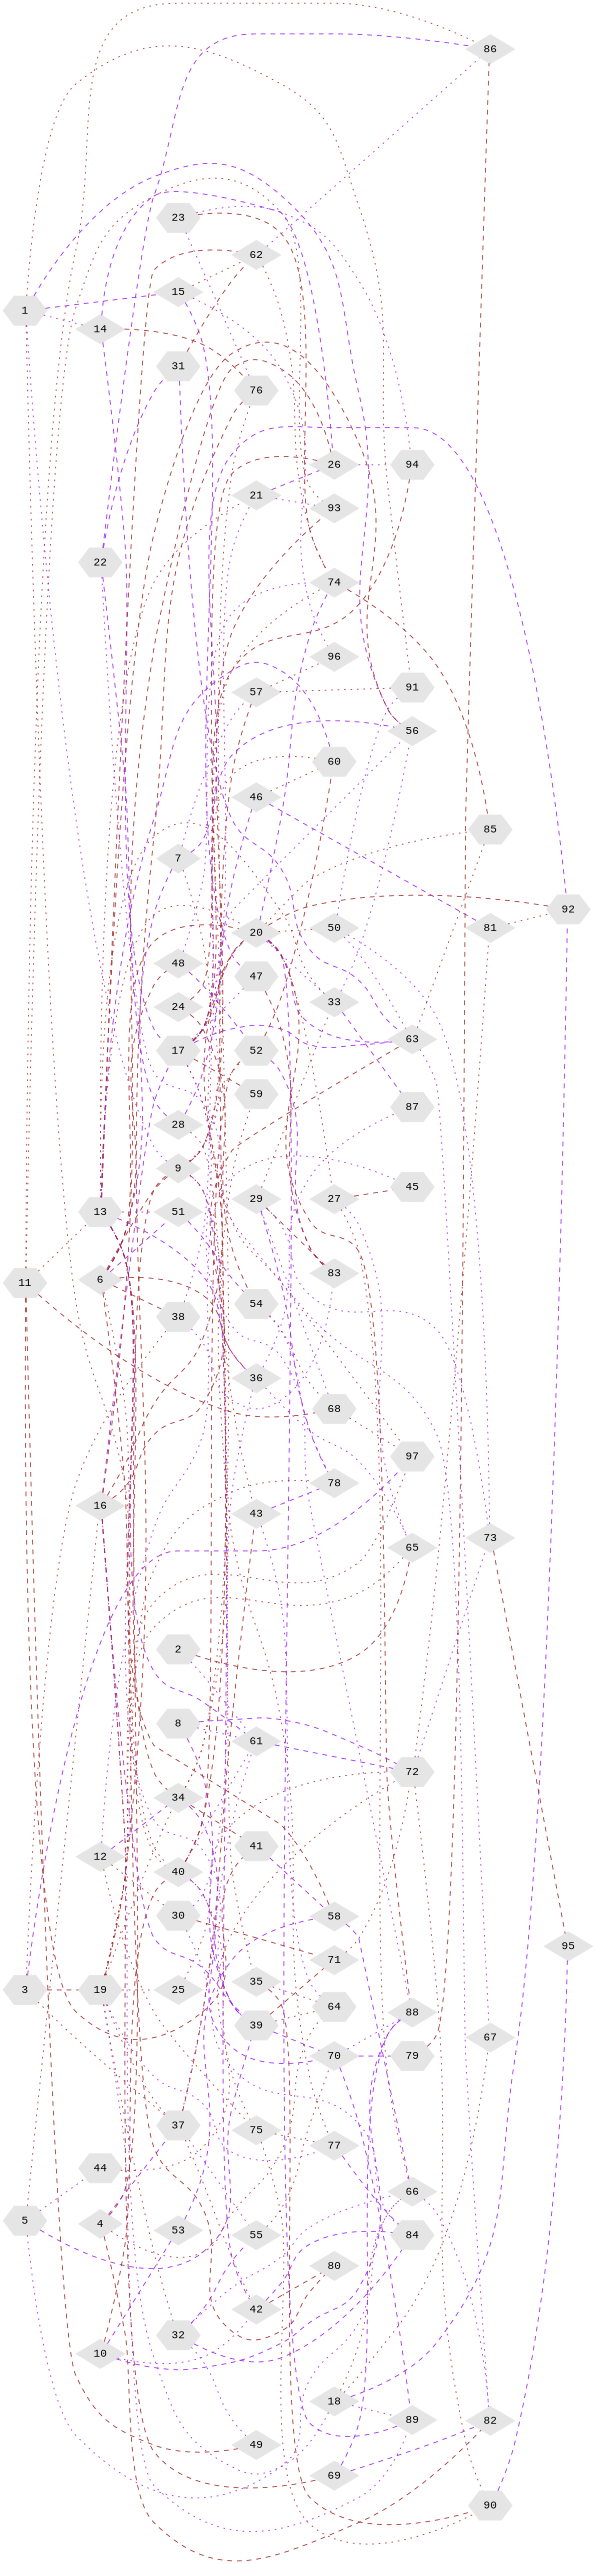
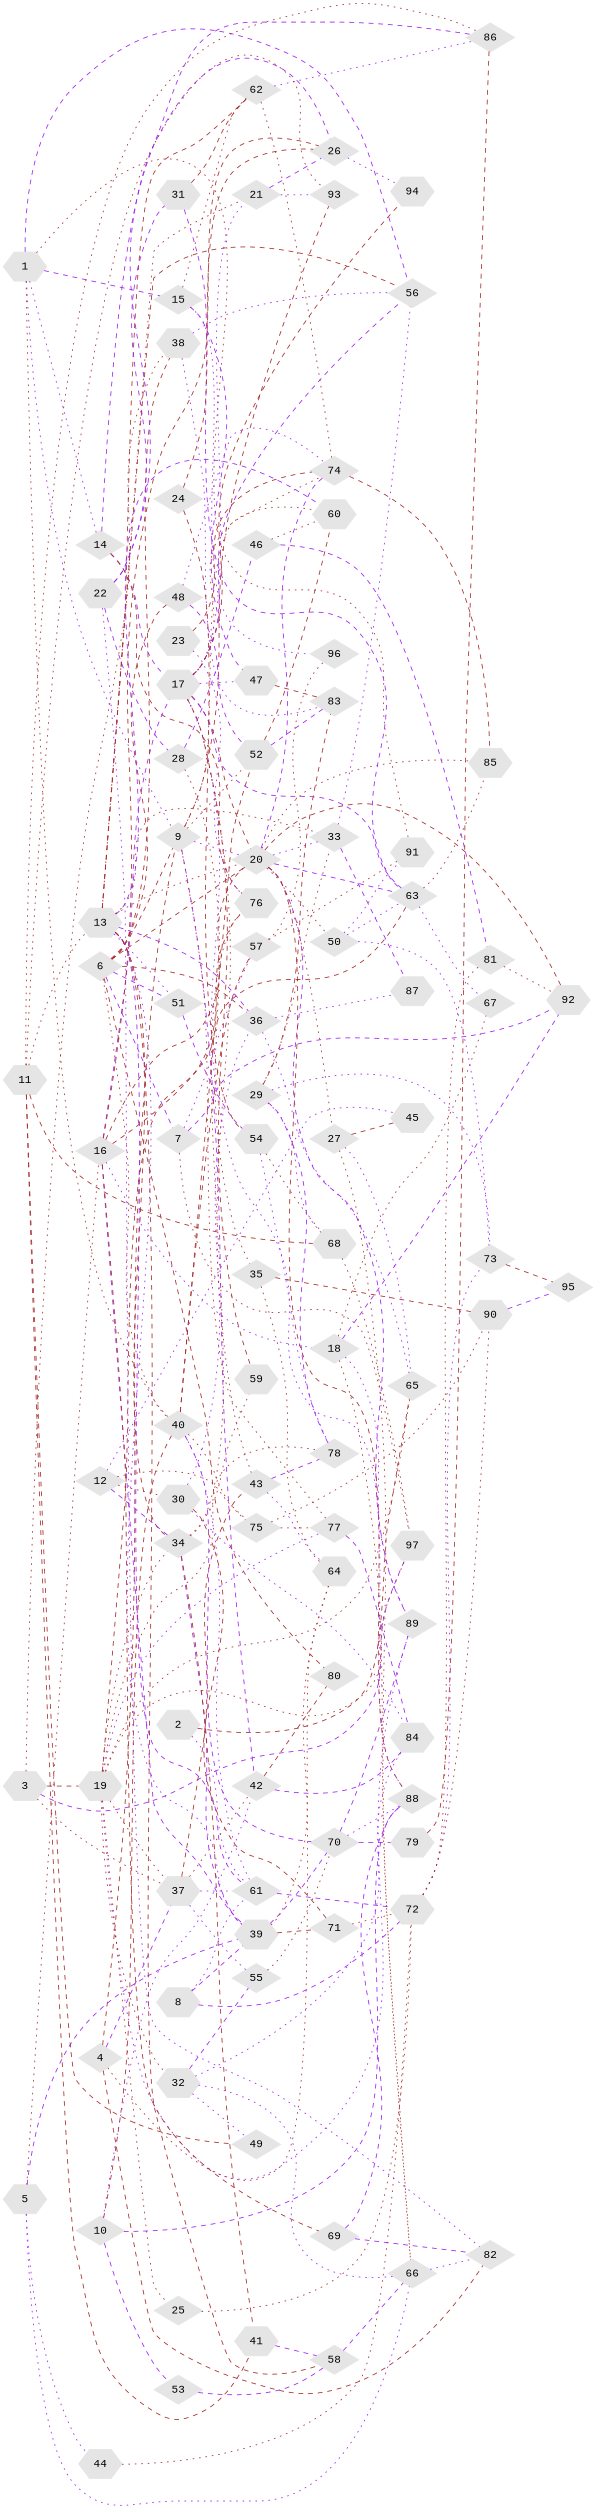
(355, 275) -> none
(313, 2341) -> (367, 1933)
